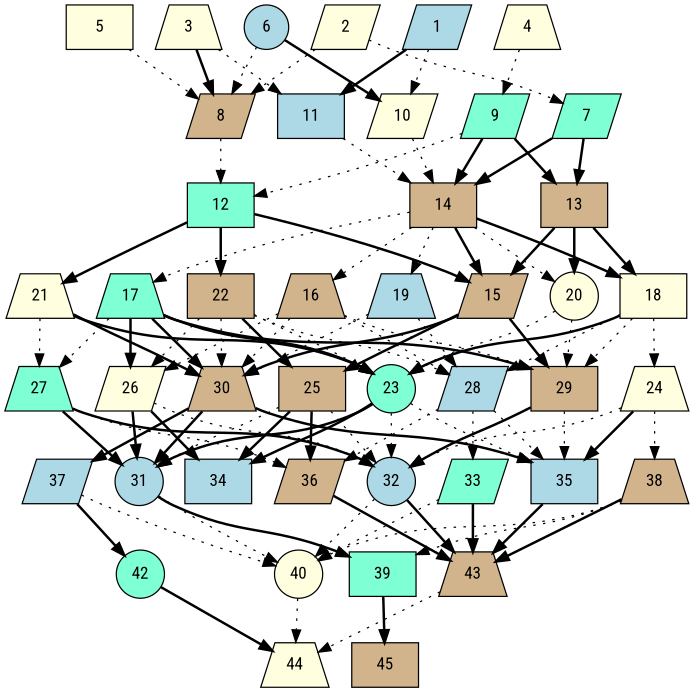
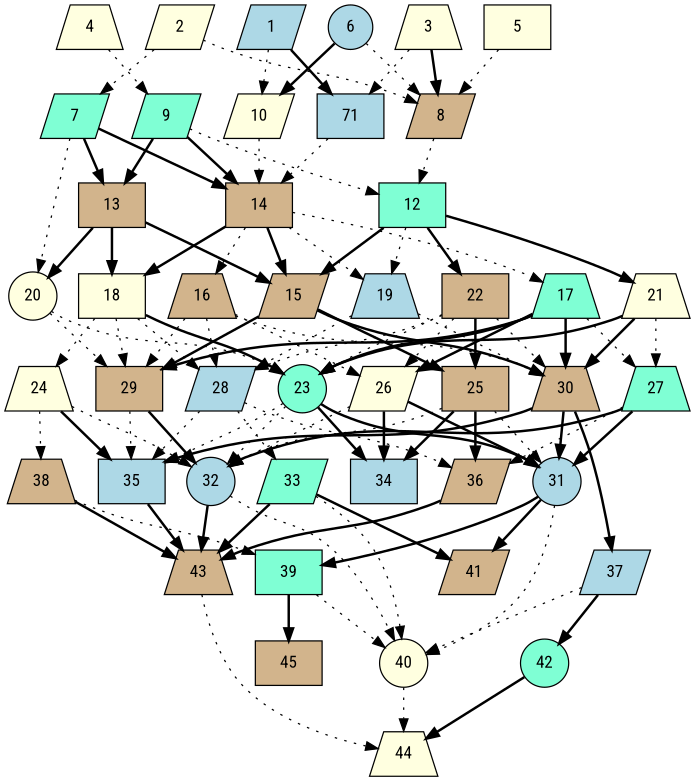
(311, 116) -> (351, 116)
none -> (401, 245)
(509, 251) -> (56, 199)
(482, 526) -> (346, 617)
none -> (474, 572)
